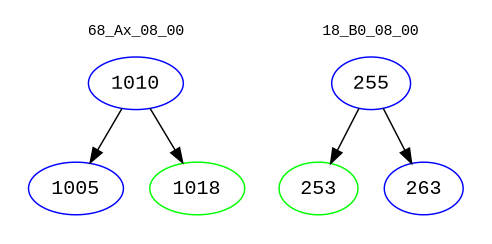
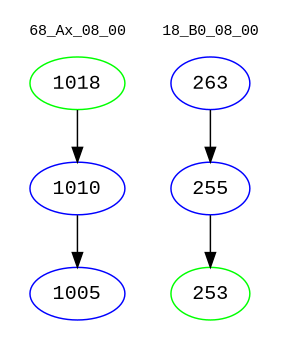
(163, 129) -> (77, 129)
(394, 129) -> (210, 129)
